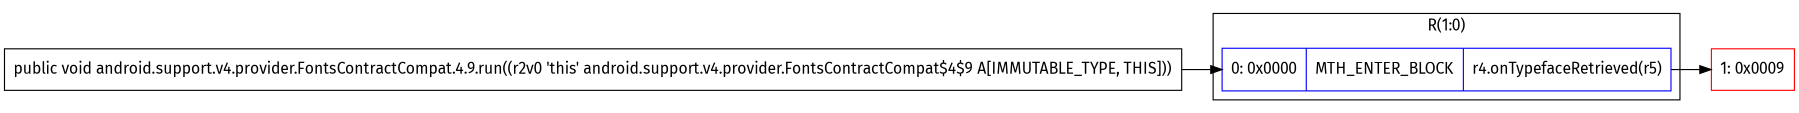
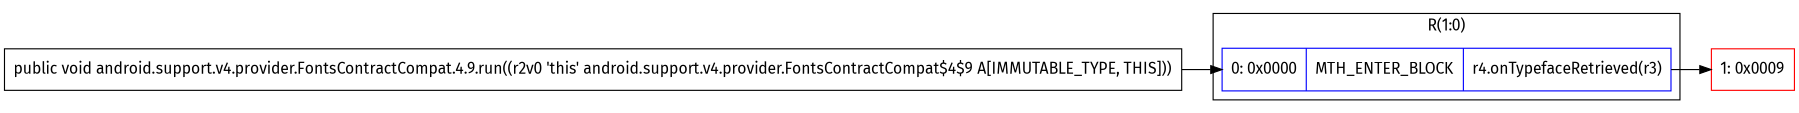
(1567, 69) -> (1567, 69)
